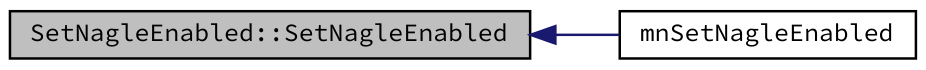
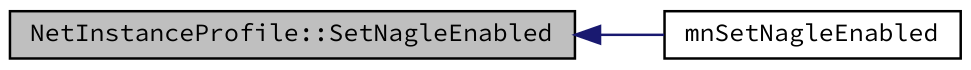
(270, 35) -> (292, 35)
